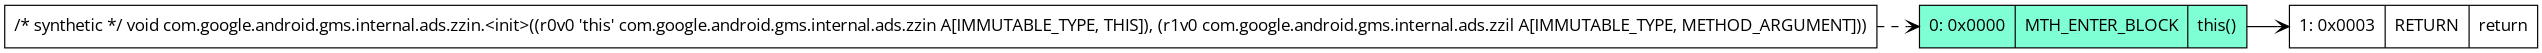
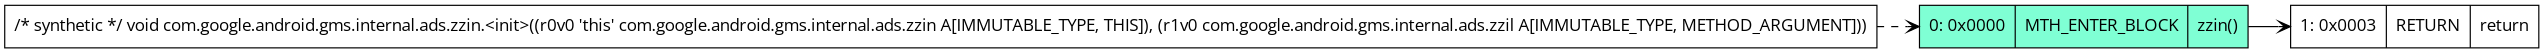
(2217, 26) -> (2218, 26)
